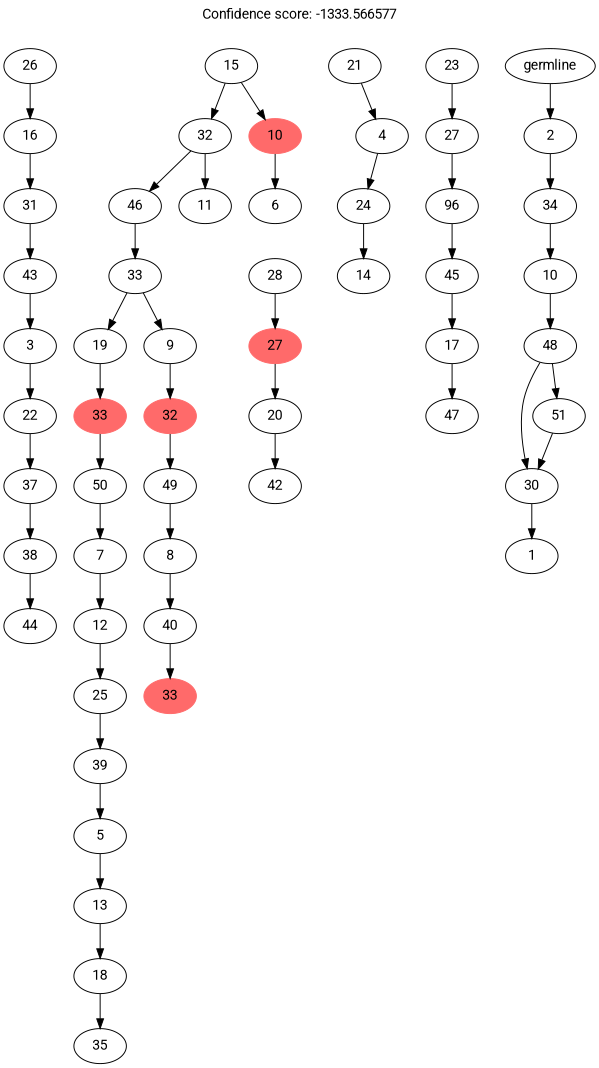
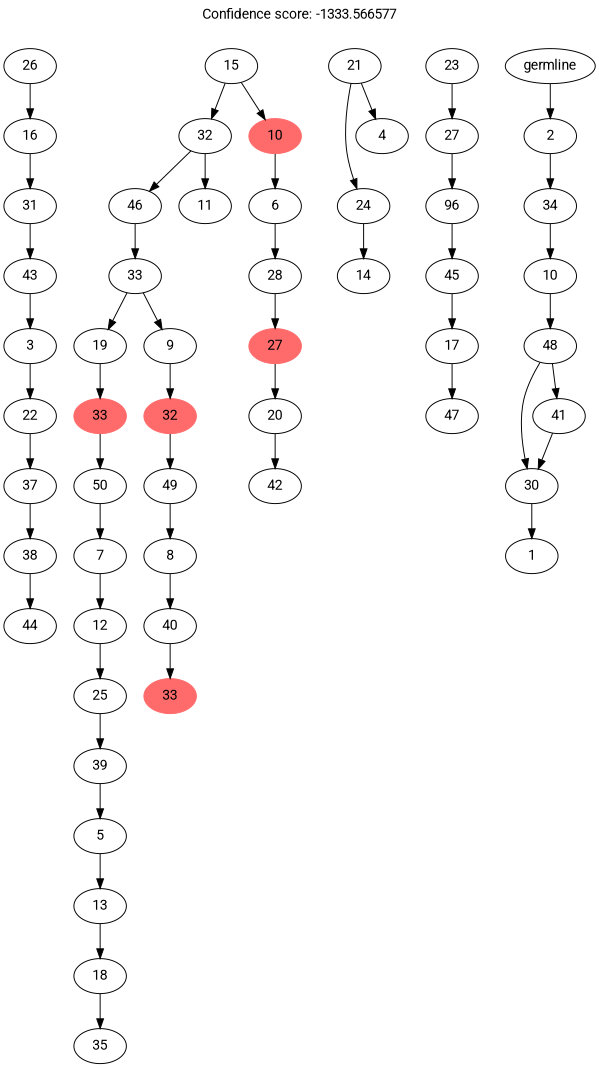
(374, 166) -> (346, 132)
none -> (275, 236)
(559, 416) -> (559, 416)
